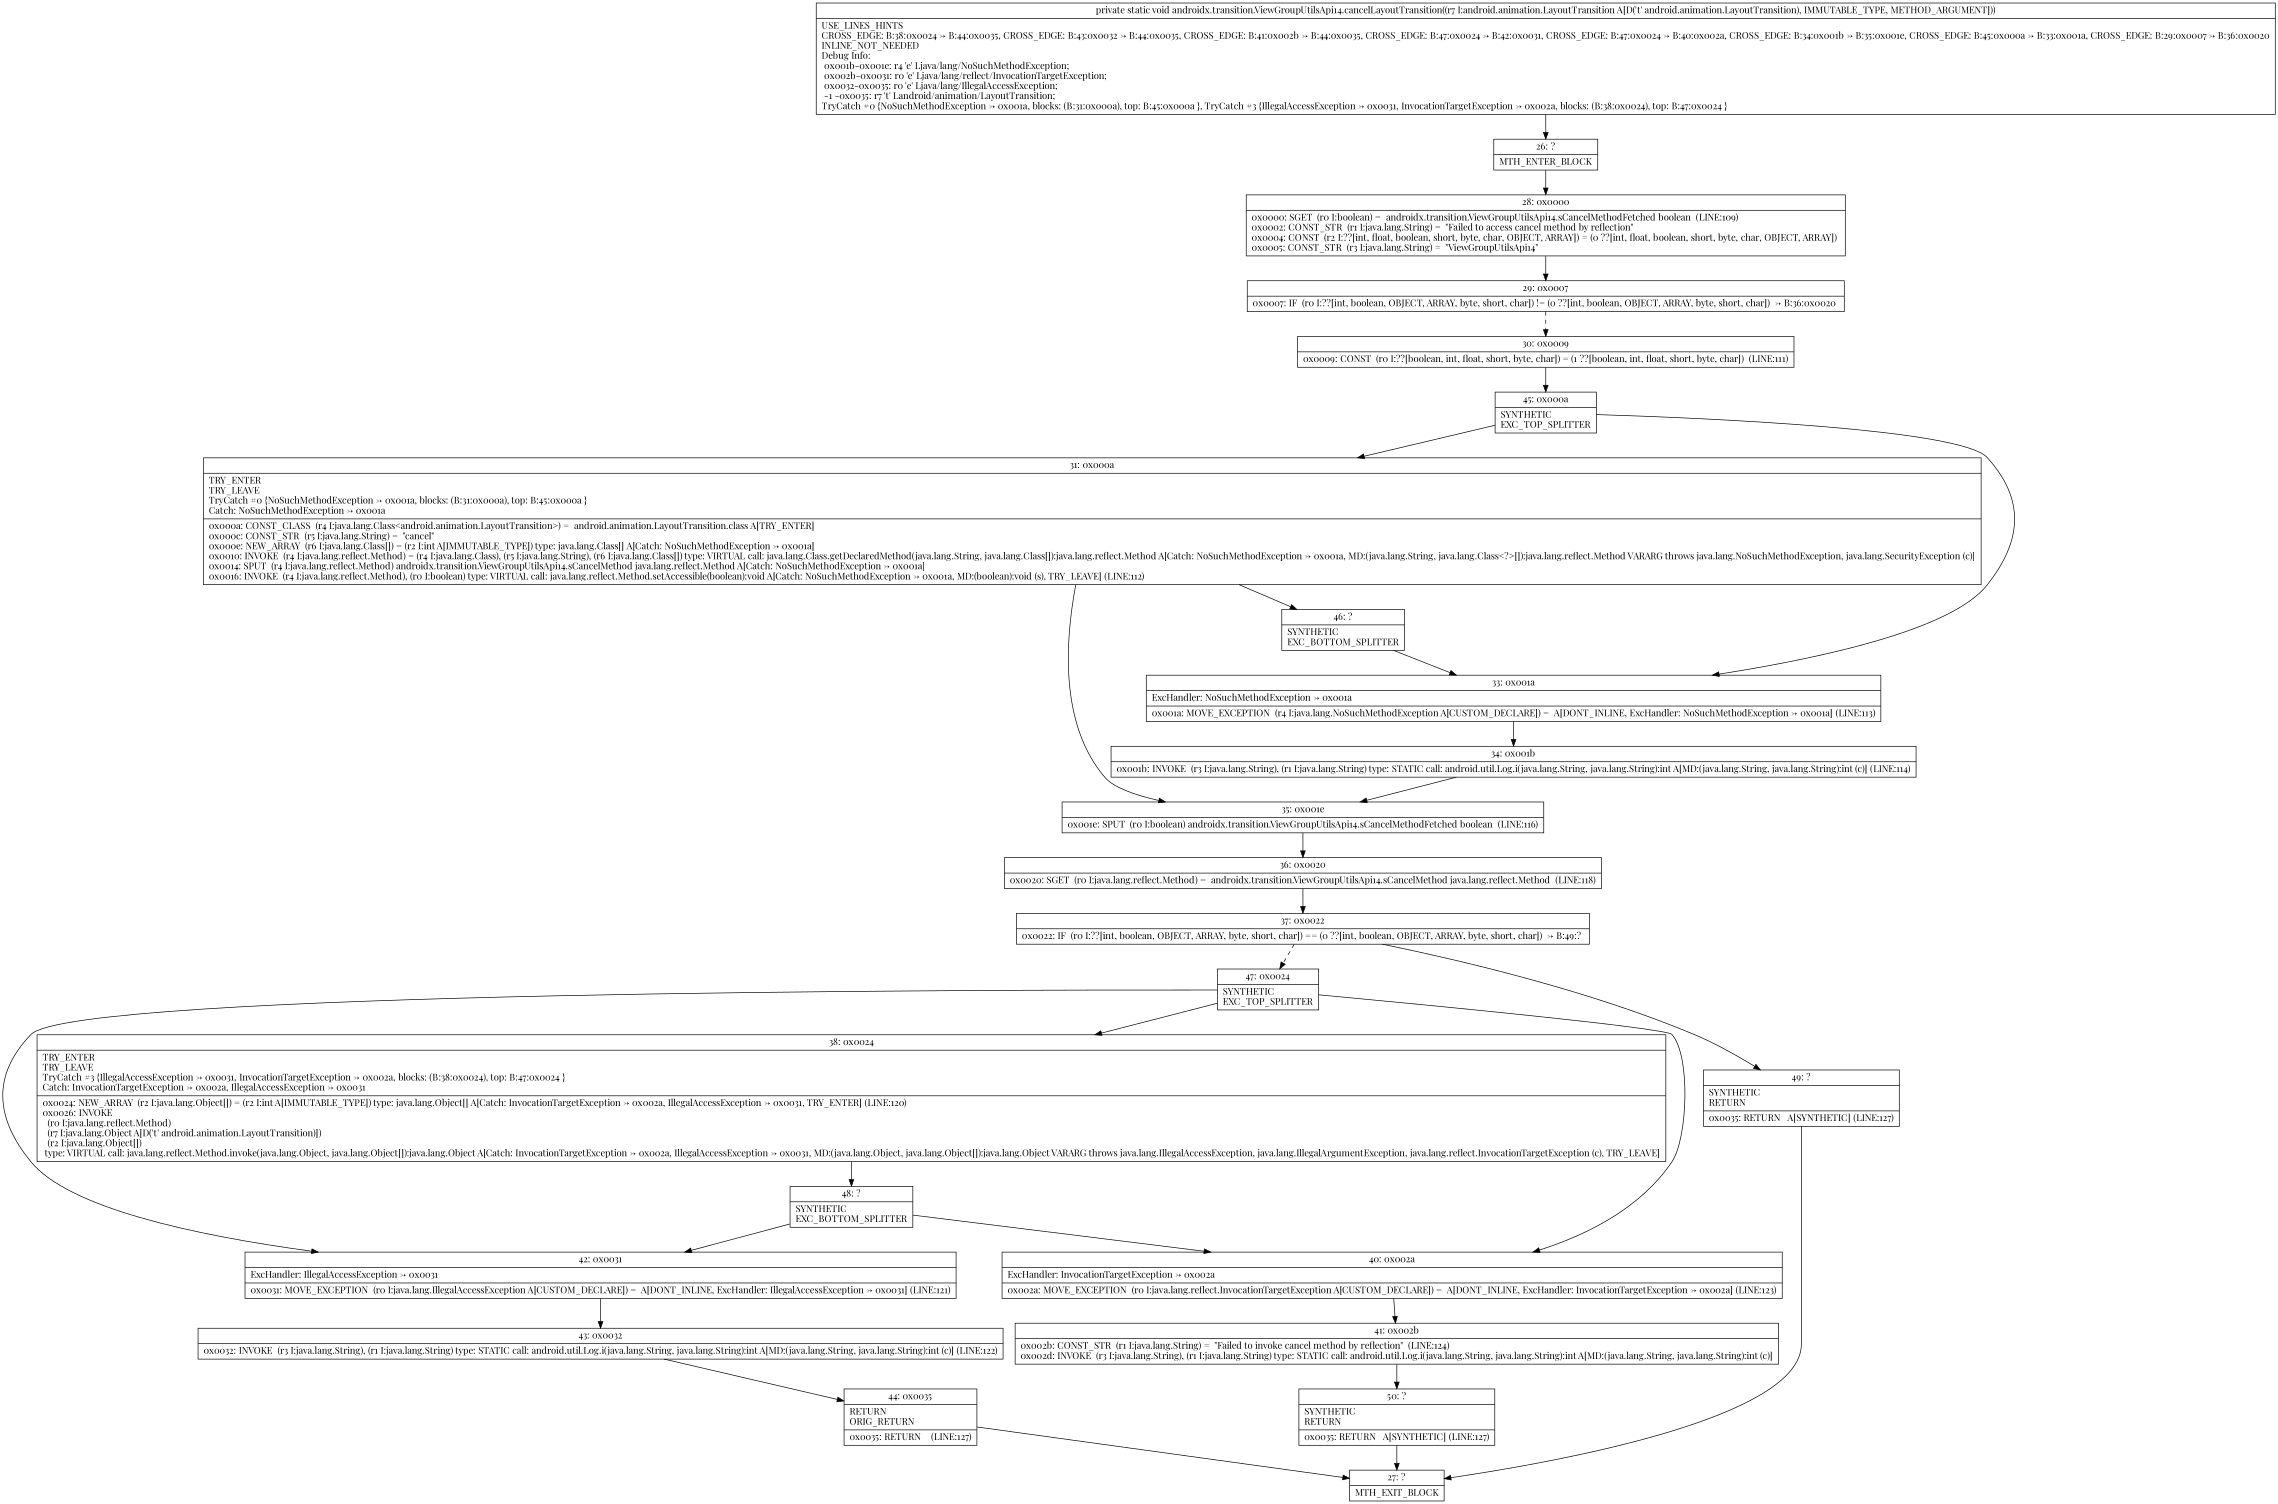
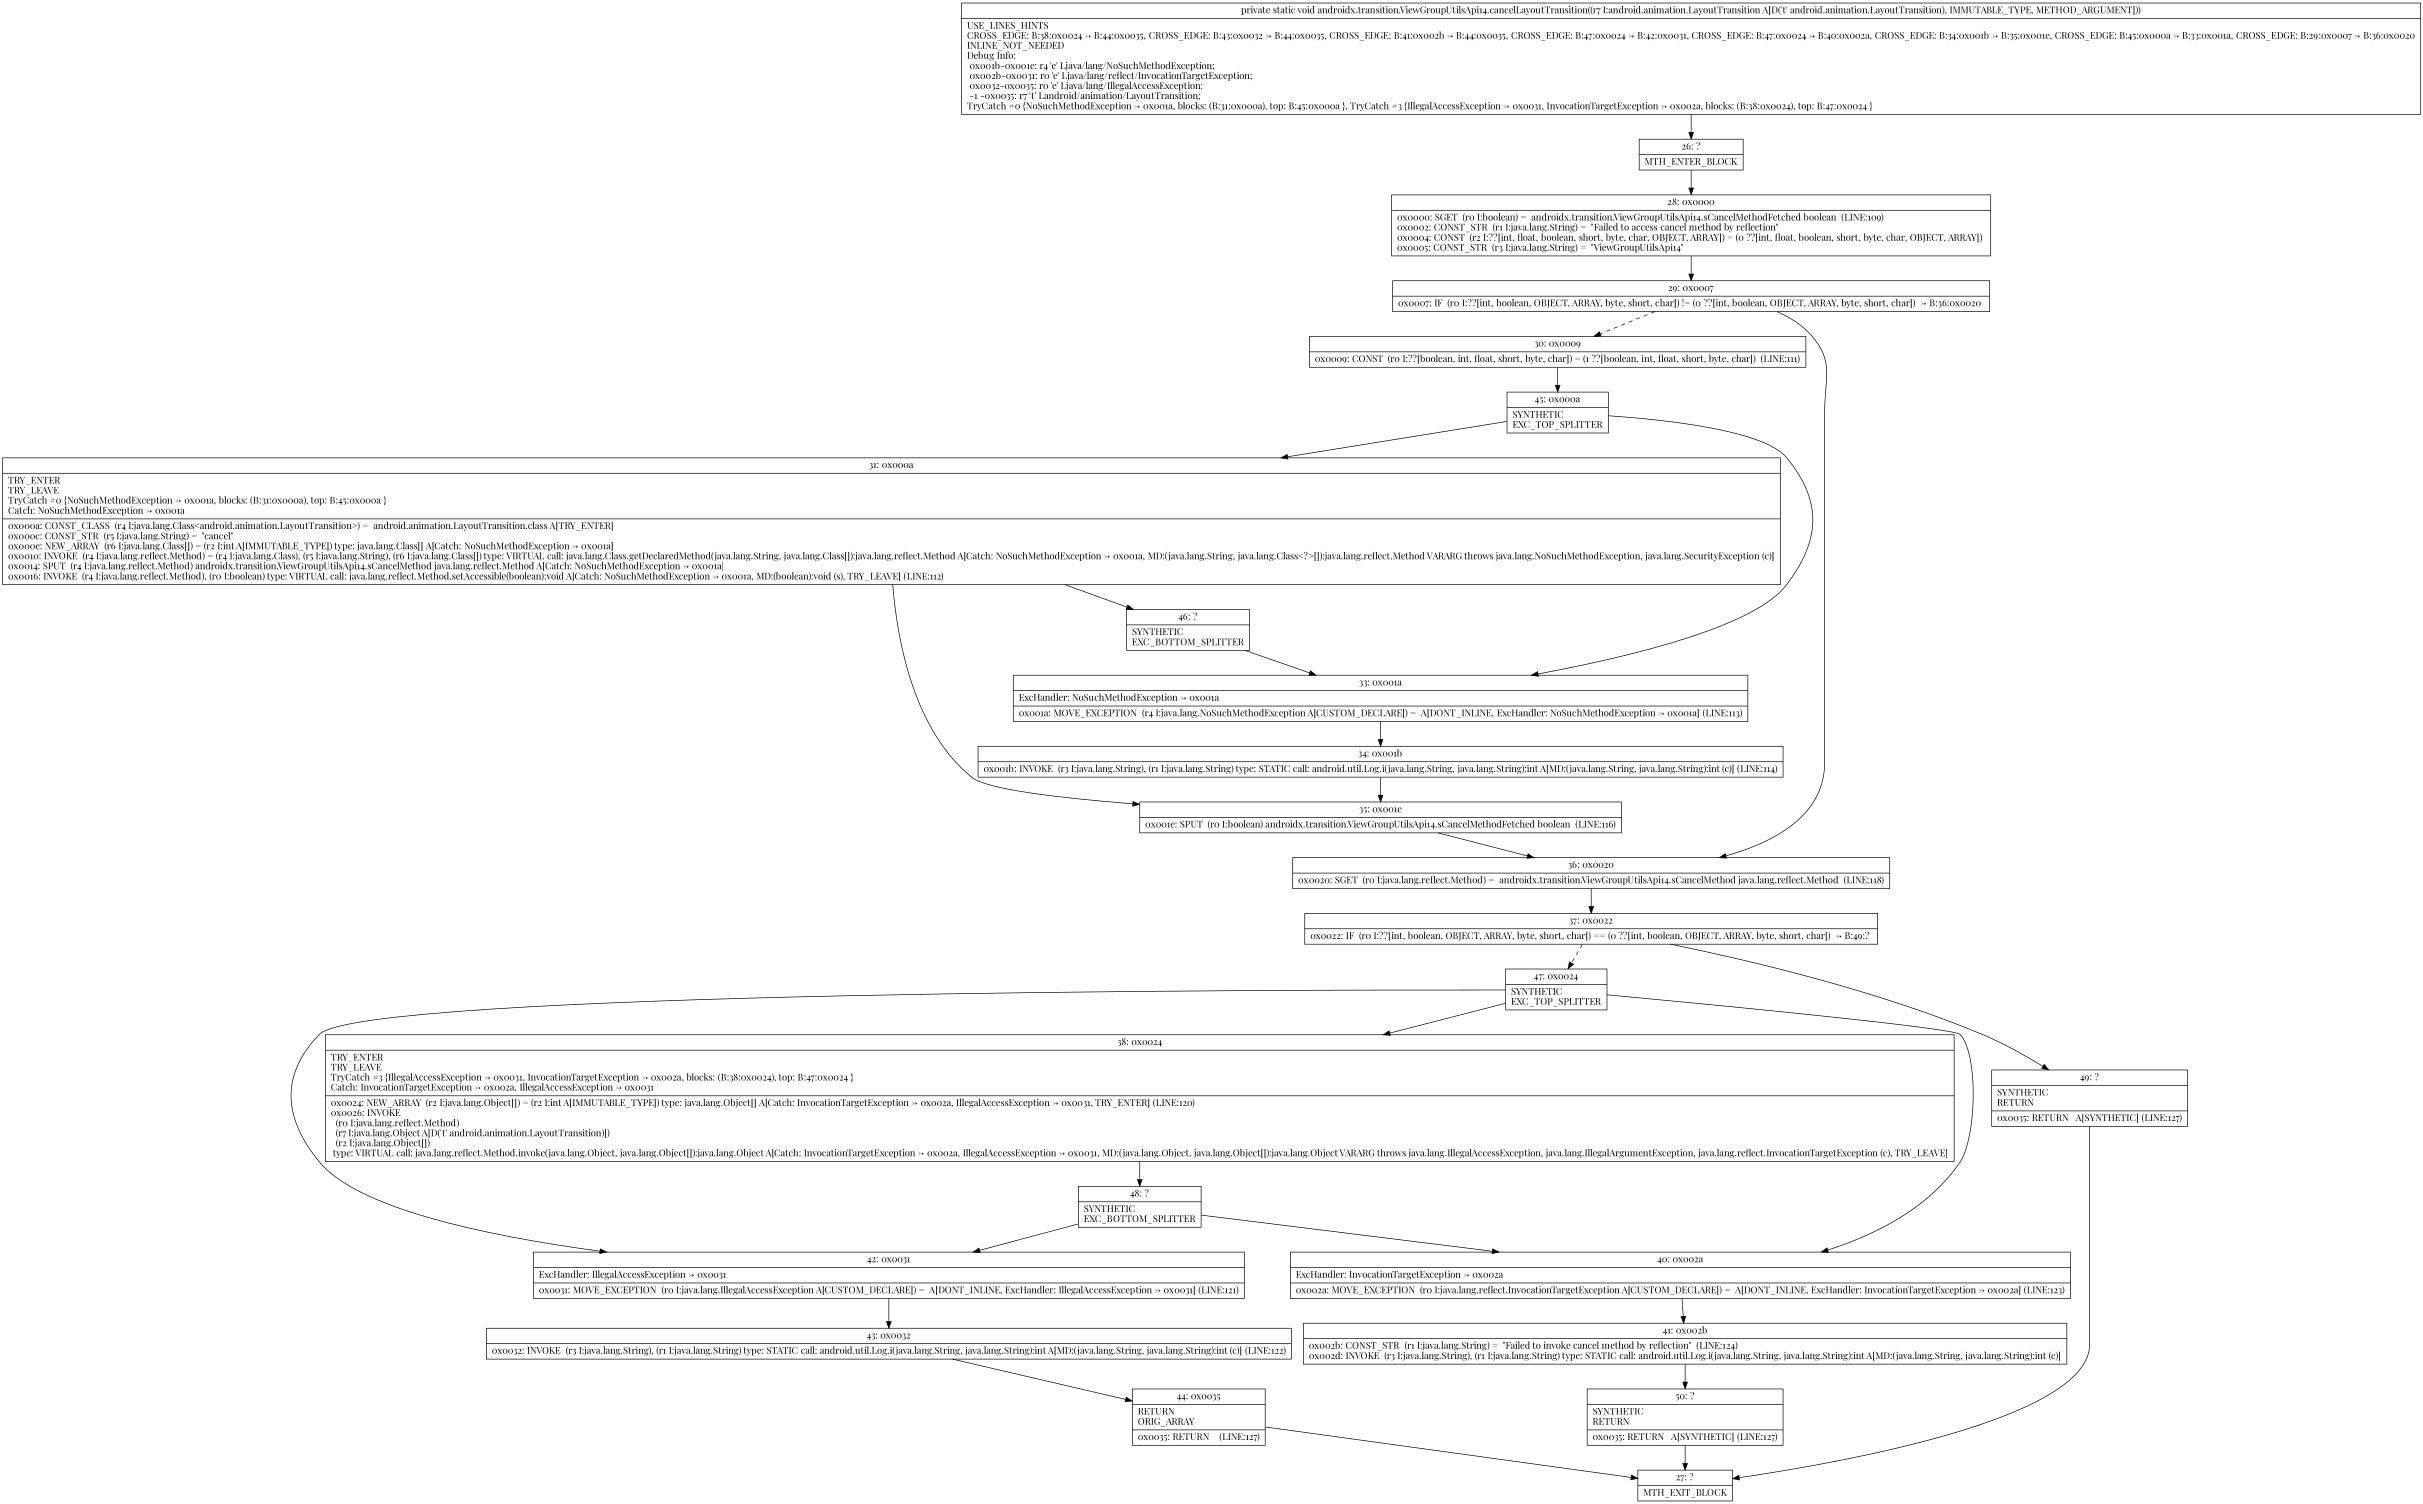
none -> (1825, 599)
(882, 1422) -> (1166, 1422)
